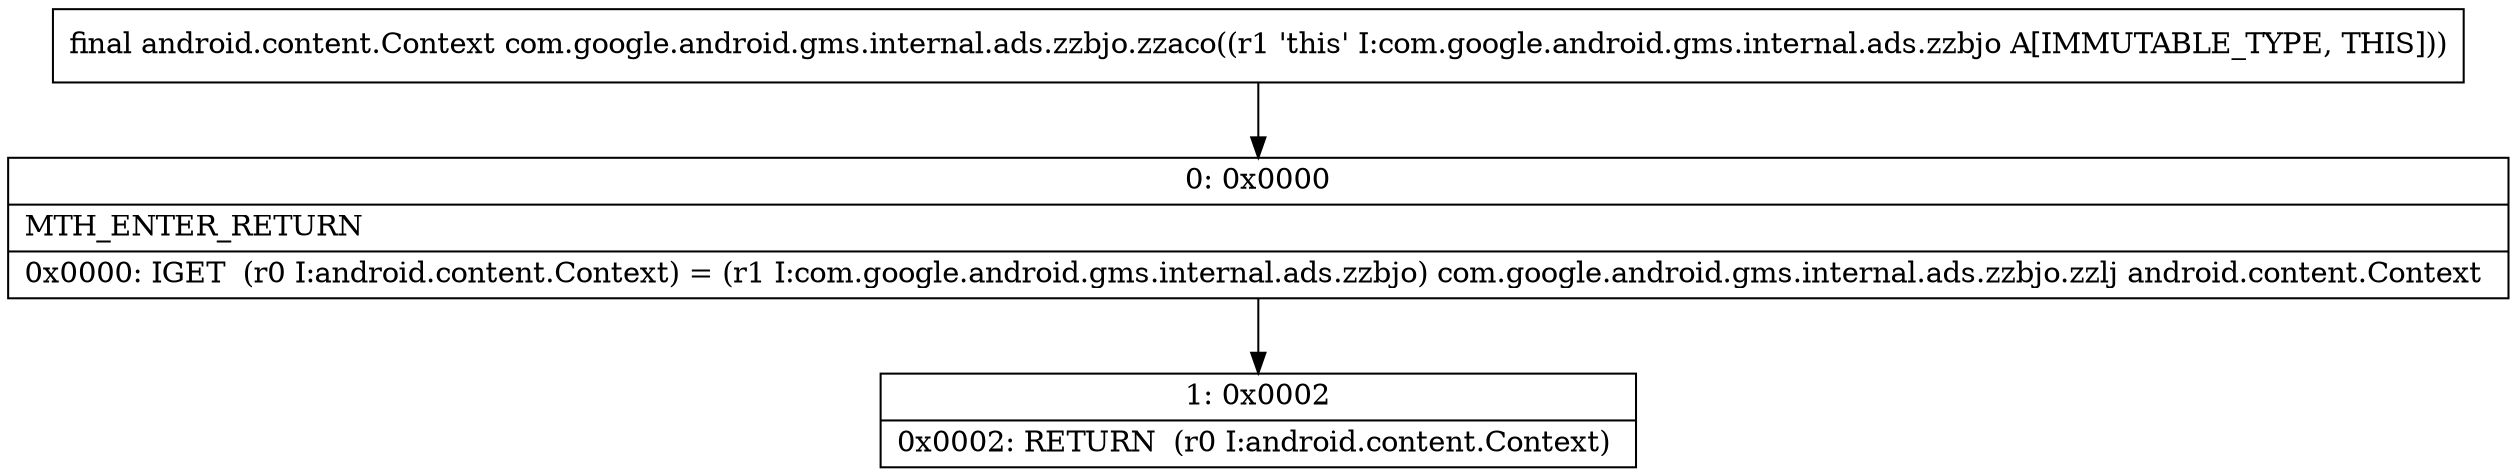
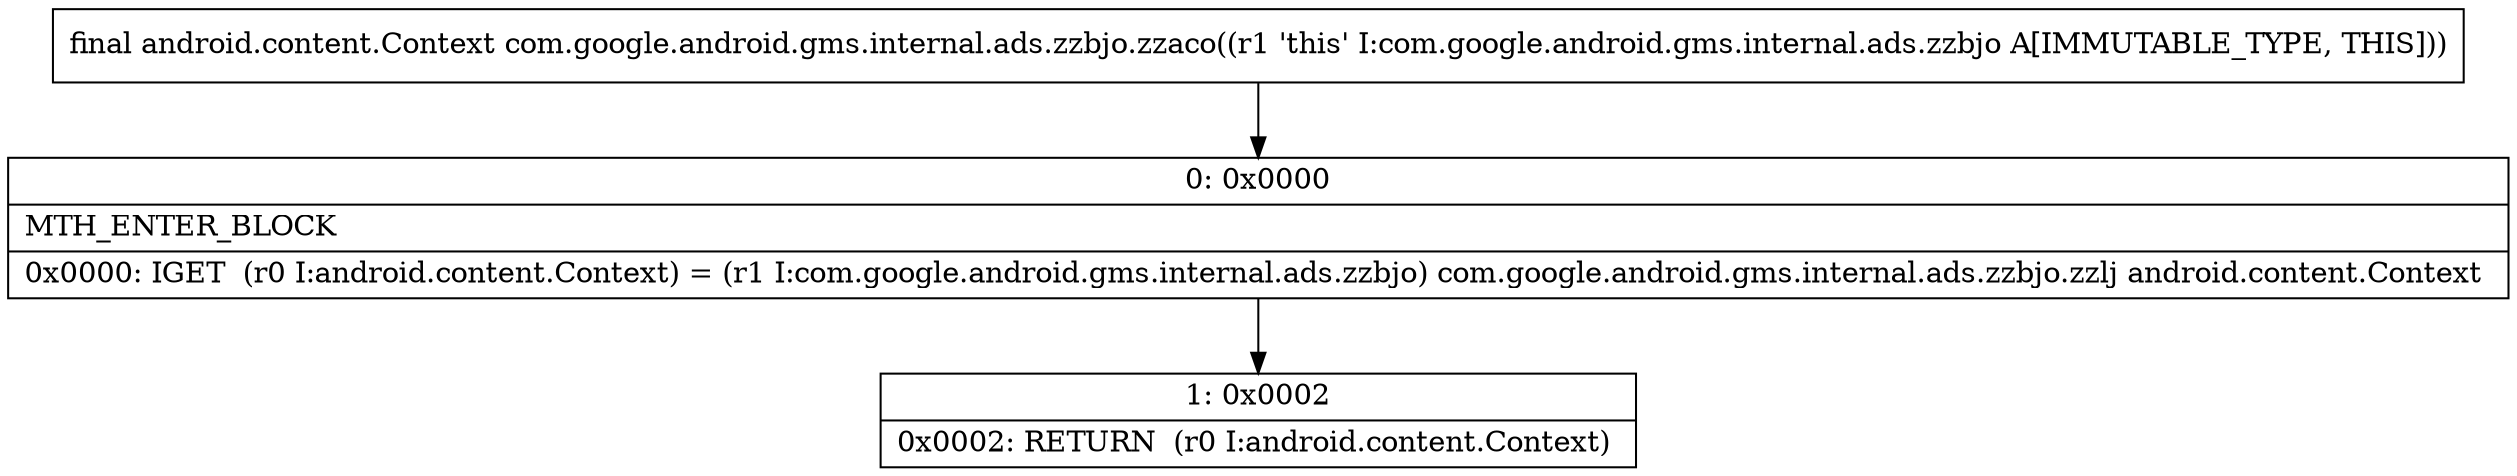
(193, 227) -> (181, 227)
